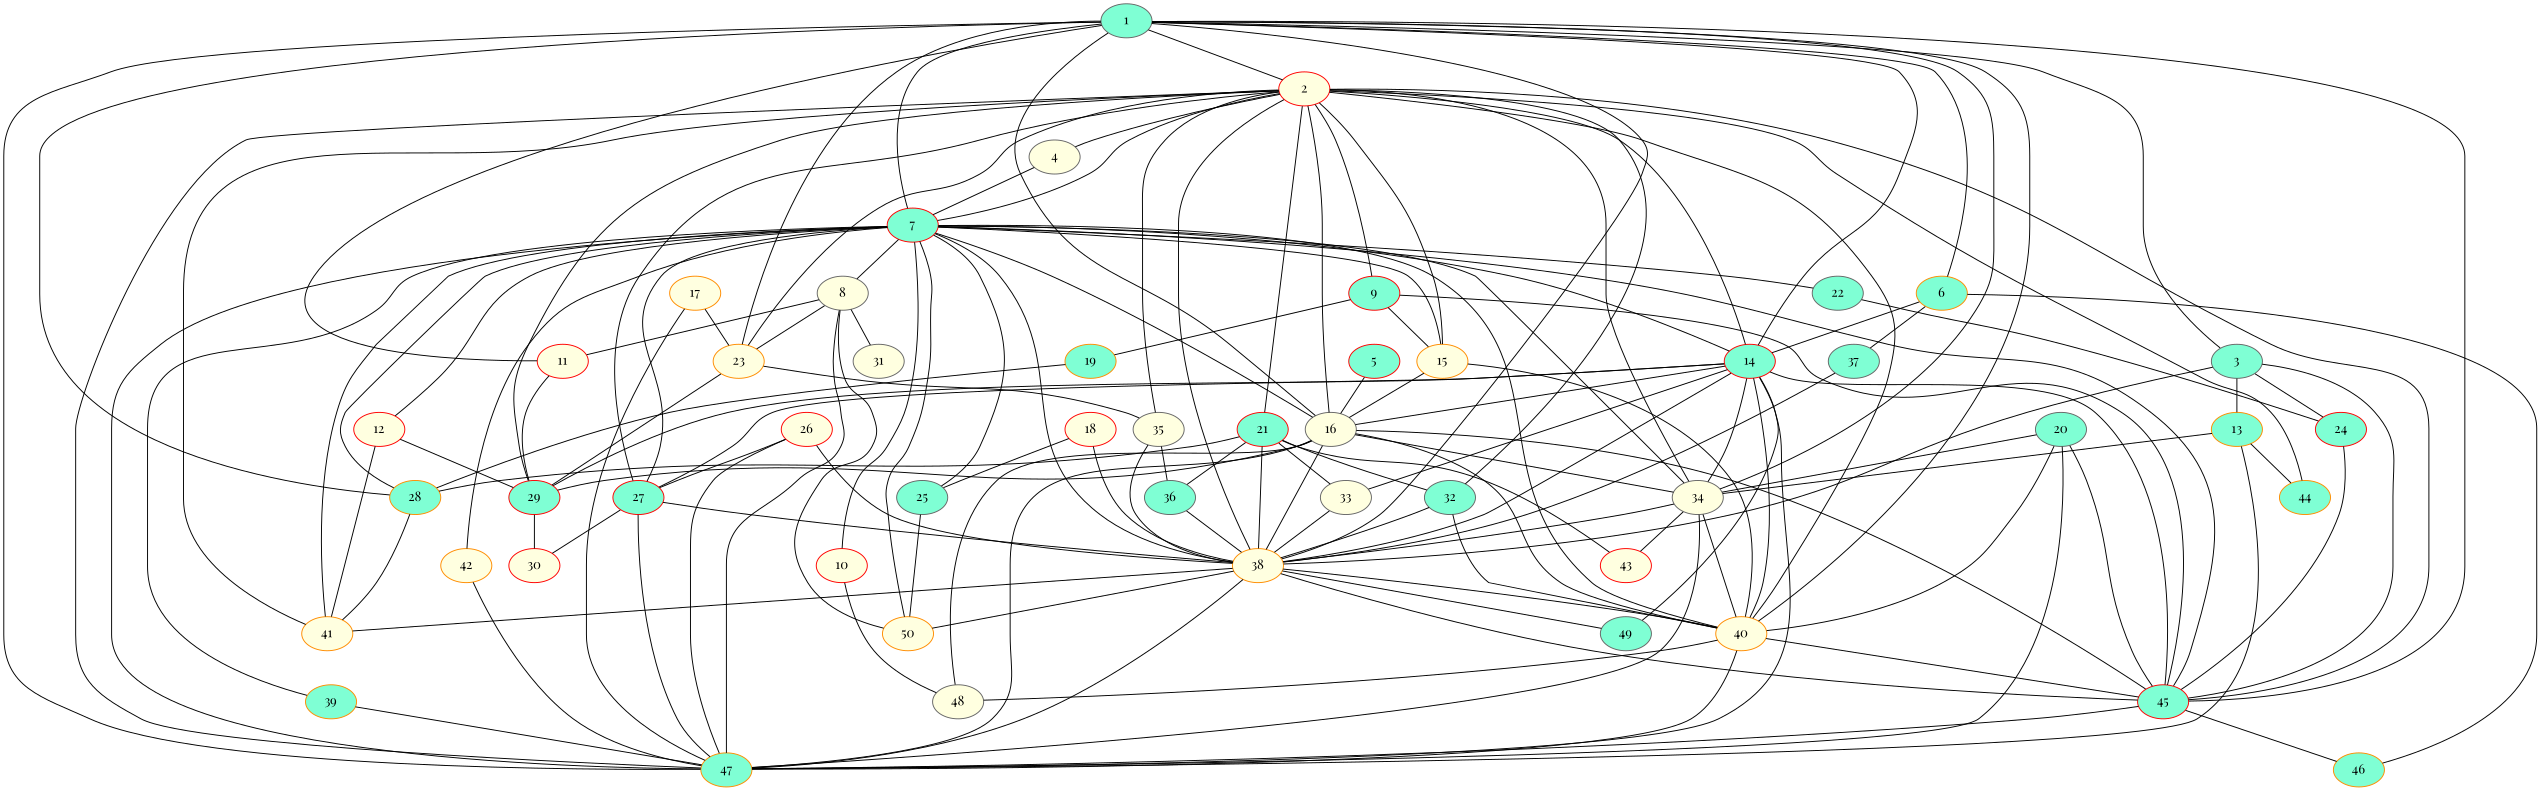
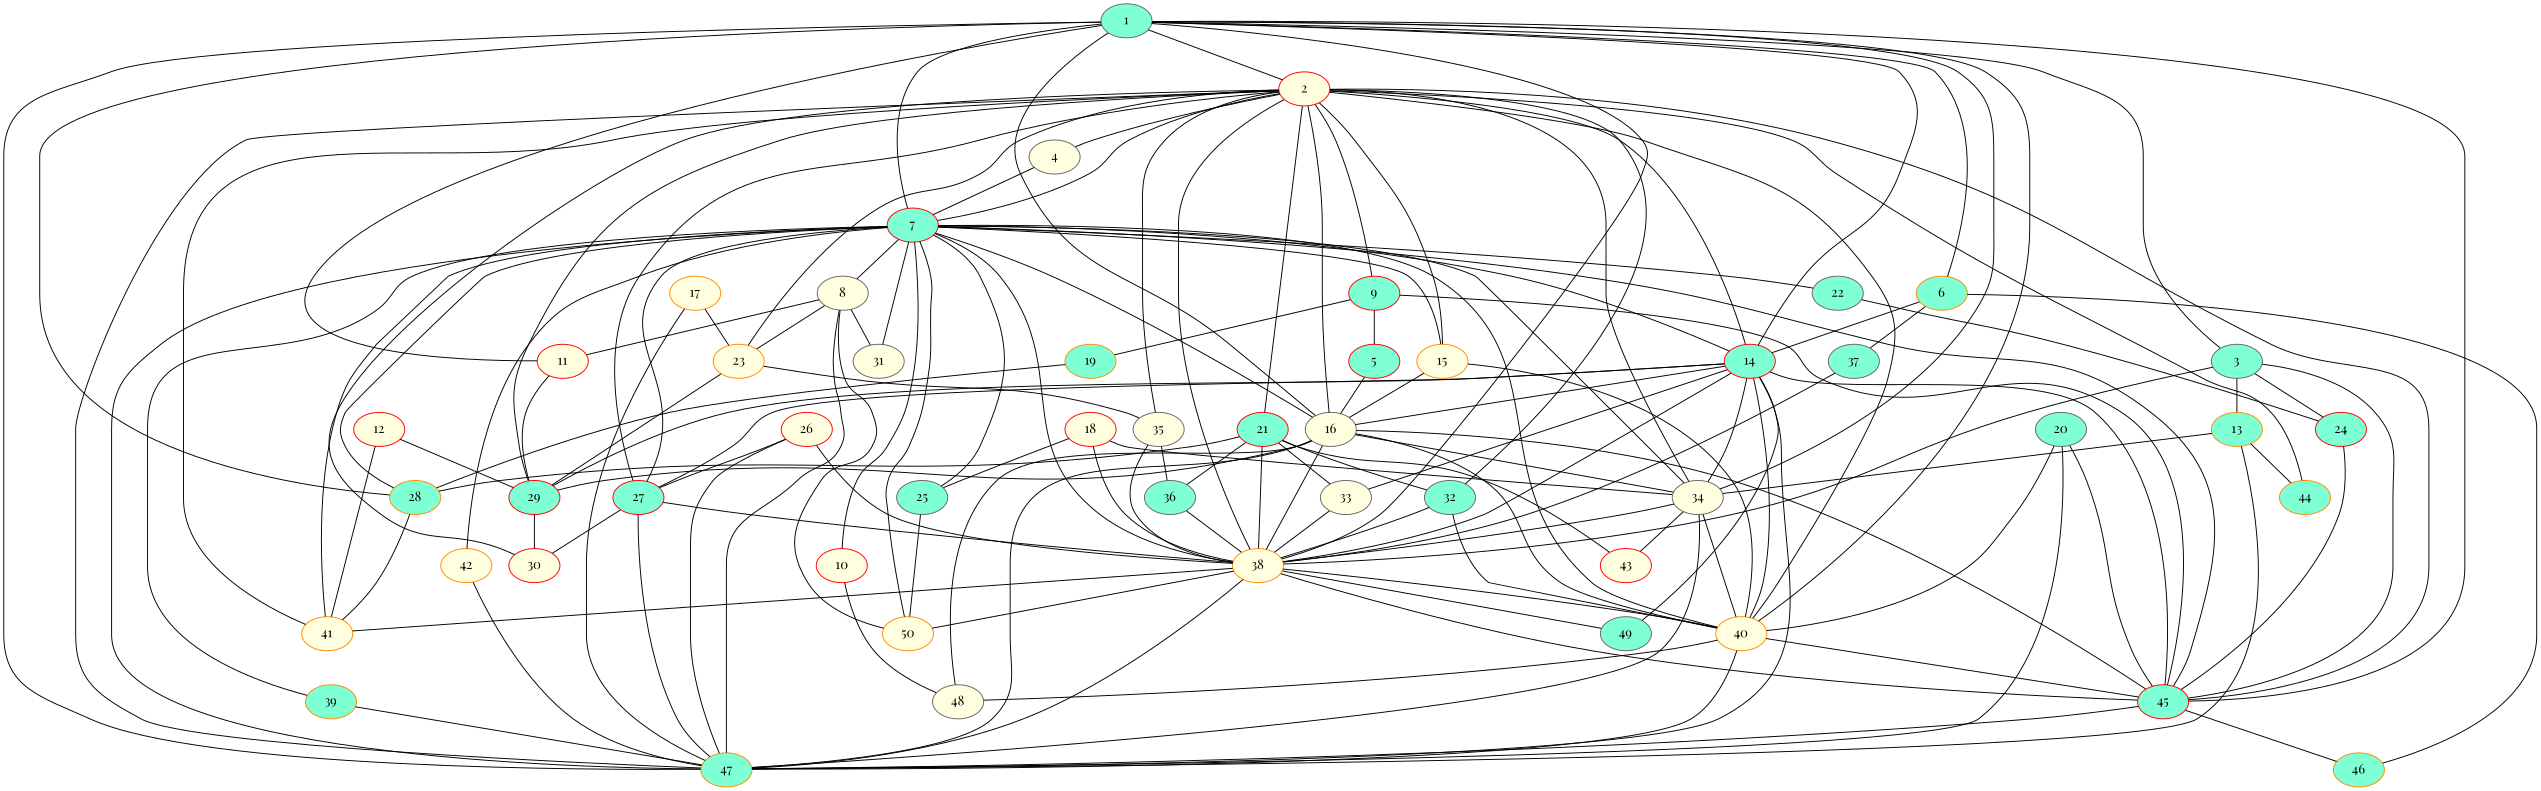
(867, 98) -> none
none -> (633, 164)
(596, 256) -> (896, 293)
(1408, 327) -> (1374, 327)
(1864, 466) -> (1390, 472)
